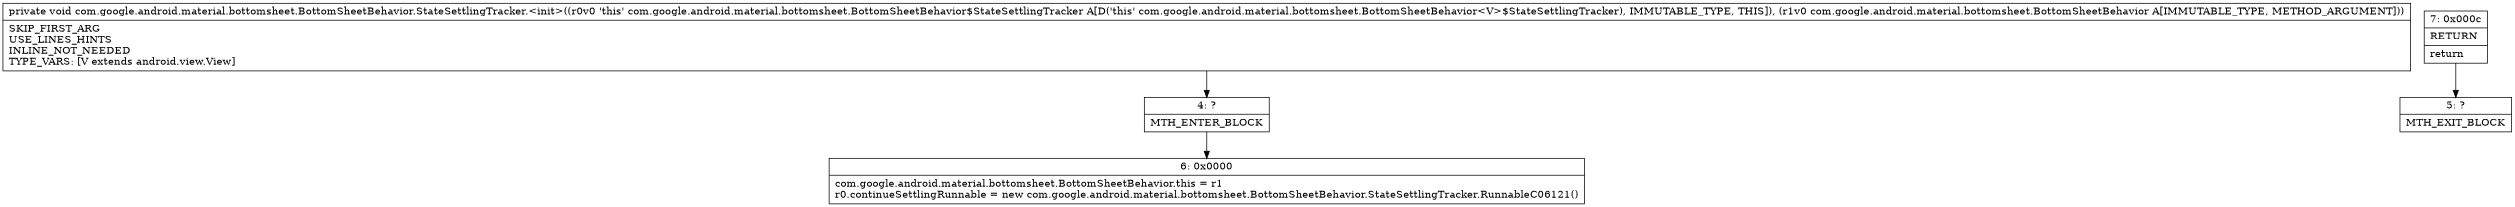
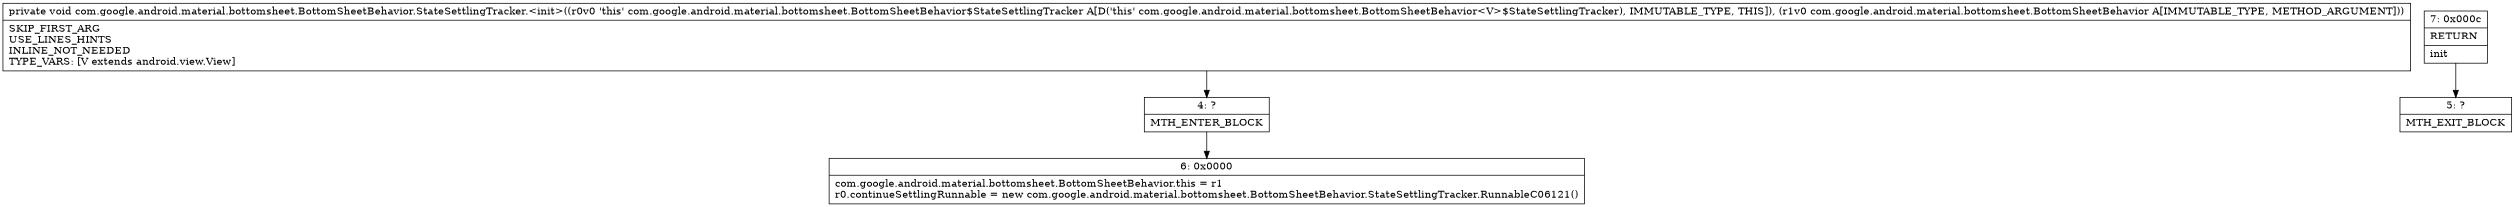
(2447, 54) -> (2439, 54)
